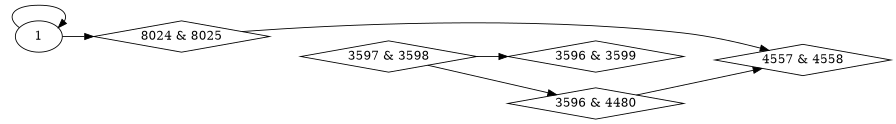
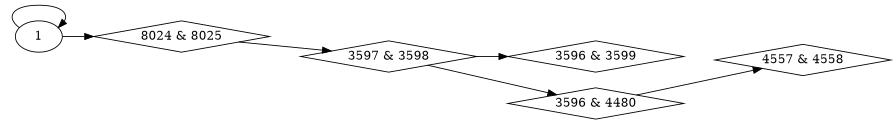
(502, 23) -> (280, 46)
